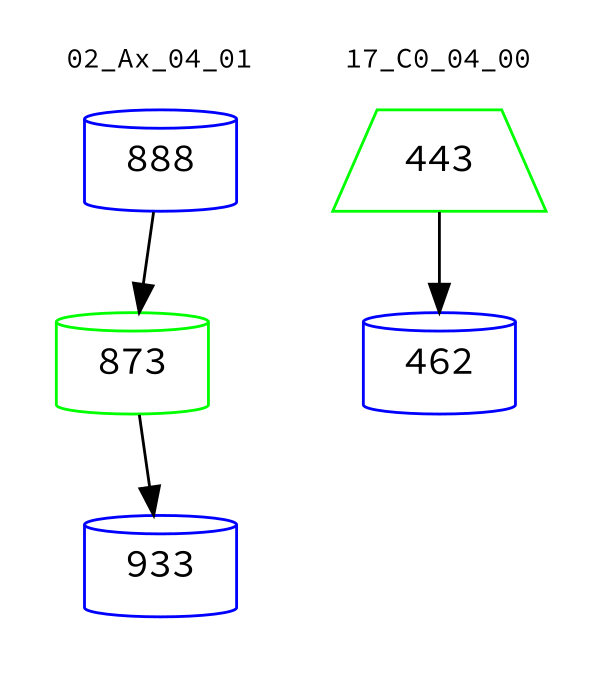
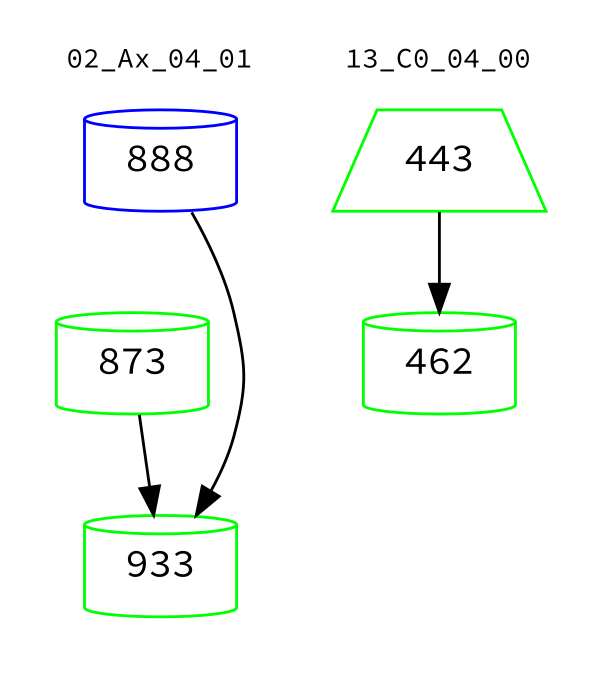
(439, 61) -> (439, 61)
(148, 248) -> (241, 349)
(439, 363) -> (439, 363)
(161, 566) -> (161, 566)
